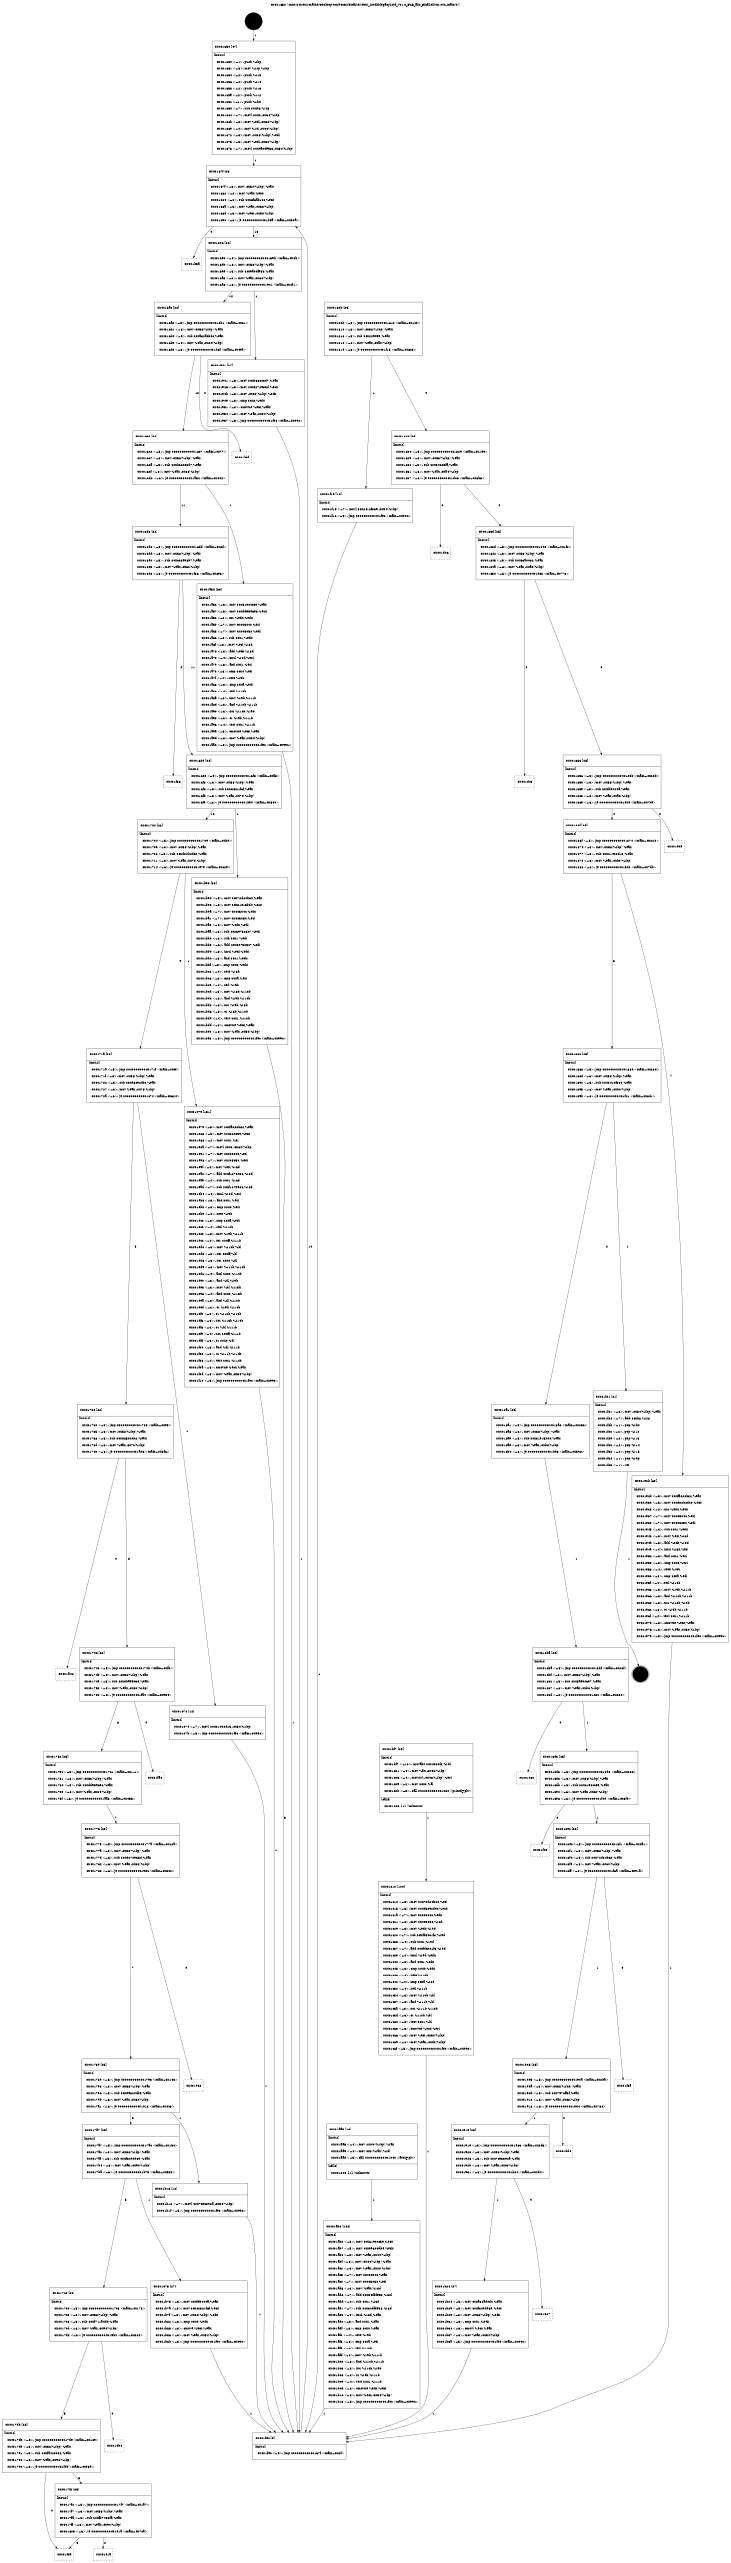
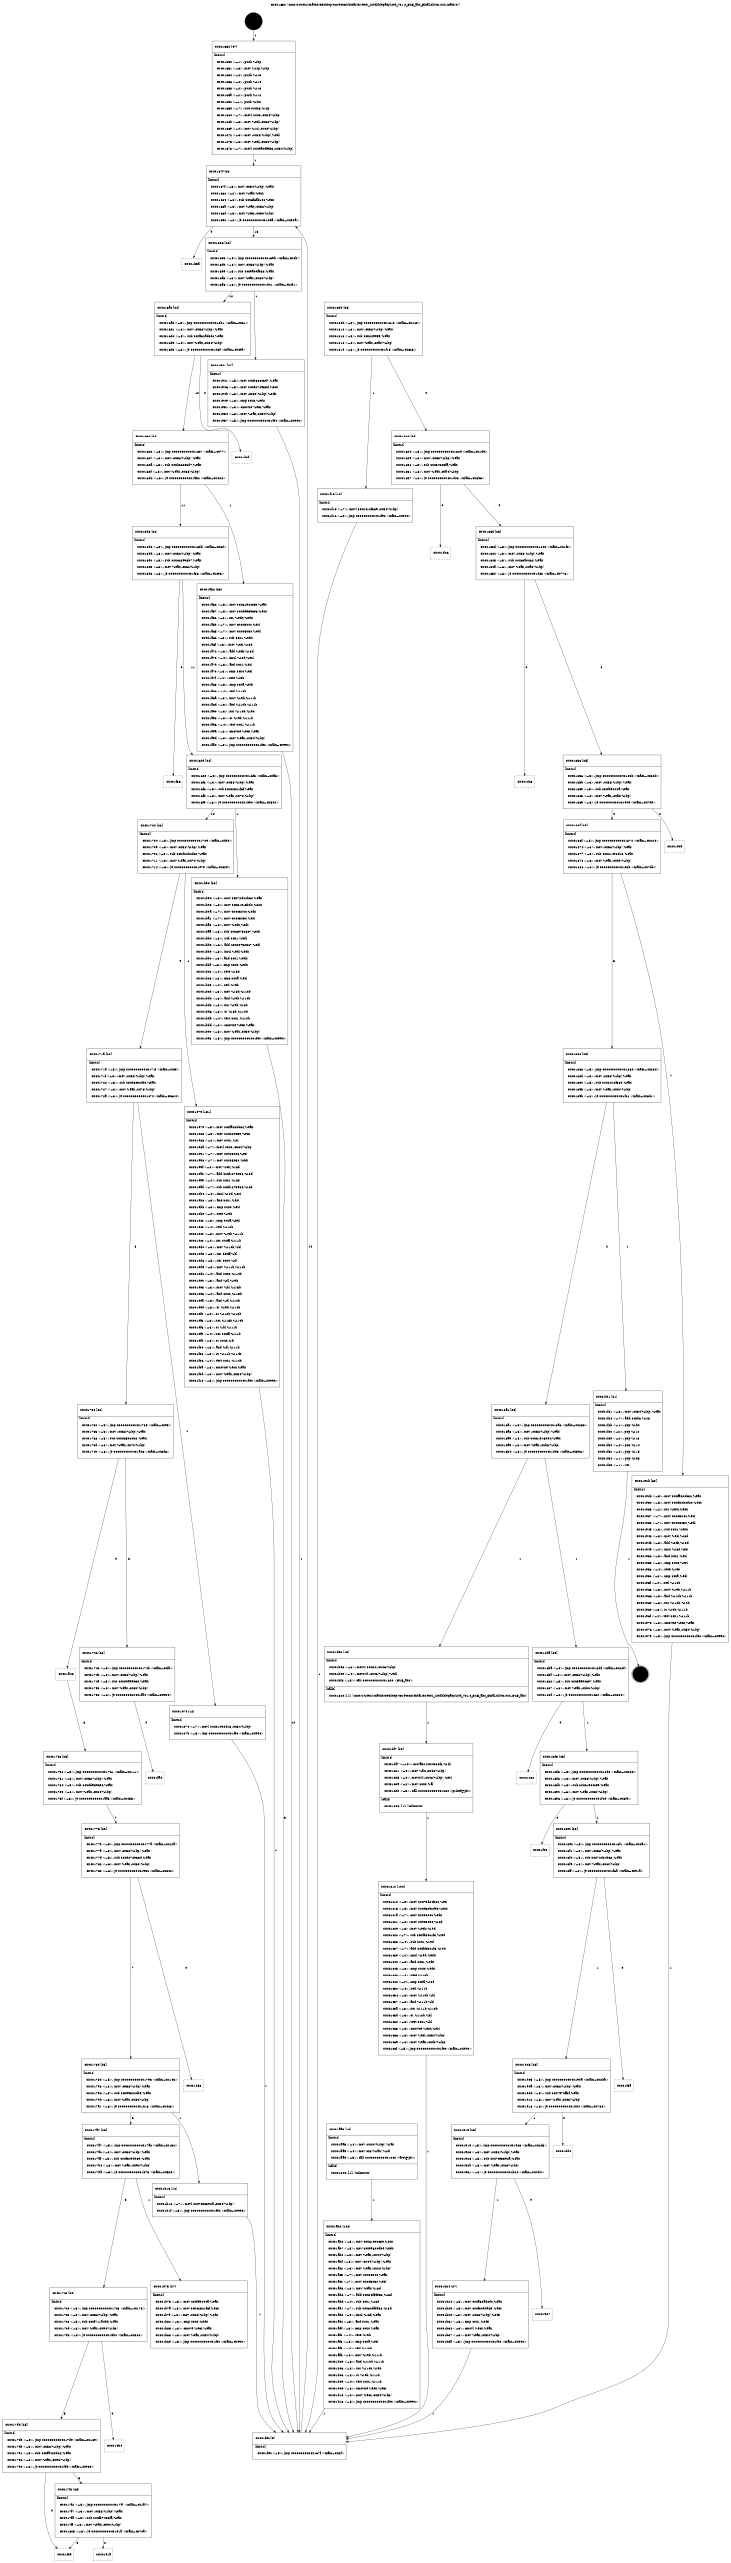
none -> (426, 1674)
(293, 1723) -> (293, 1723)
(110, 1725) -> (76, 1715)
(233, 2395) -> none
